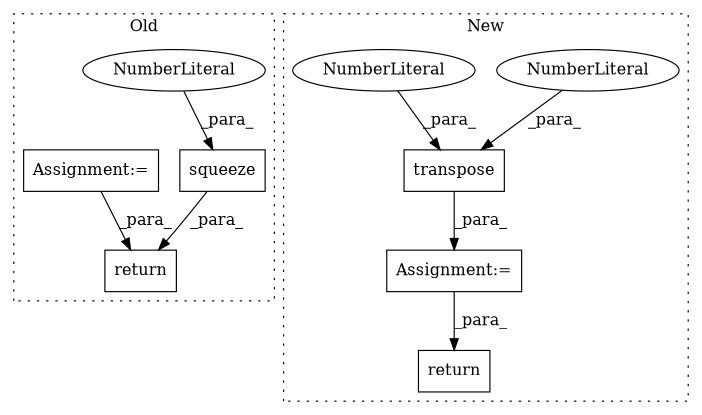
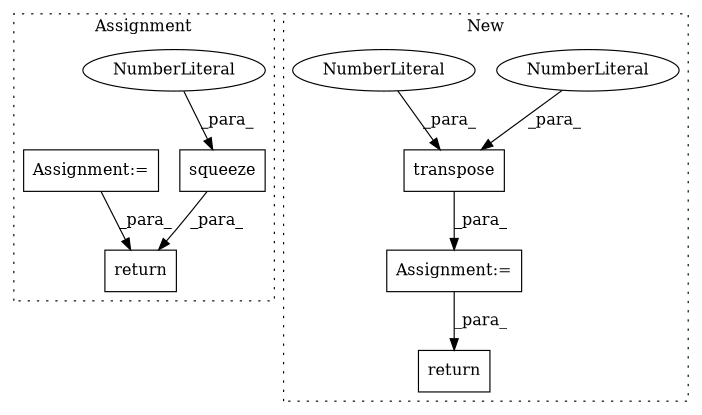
(144, 27) -> (144, 27)
